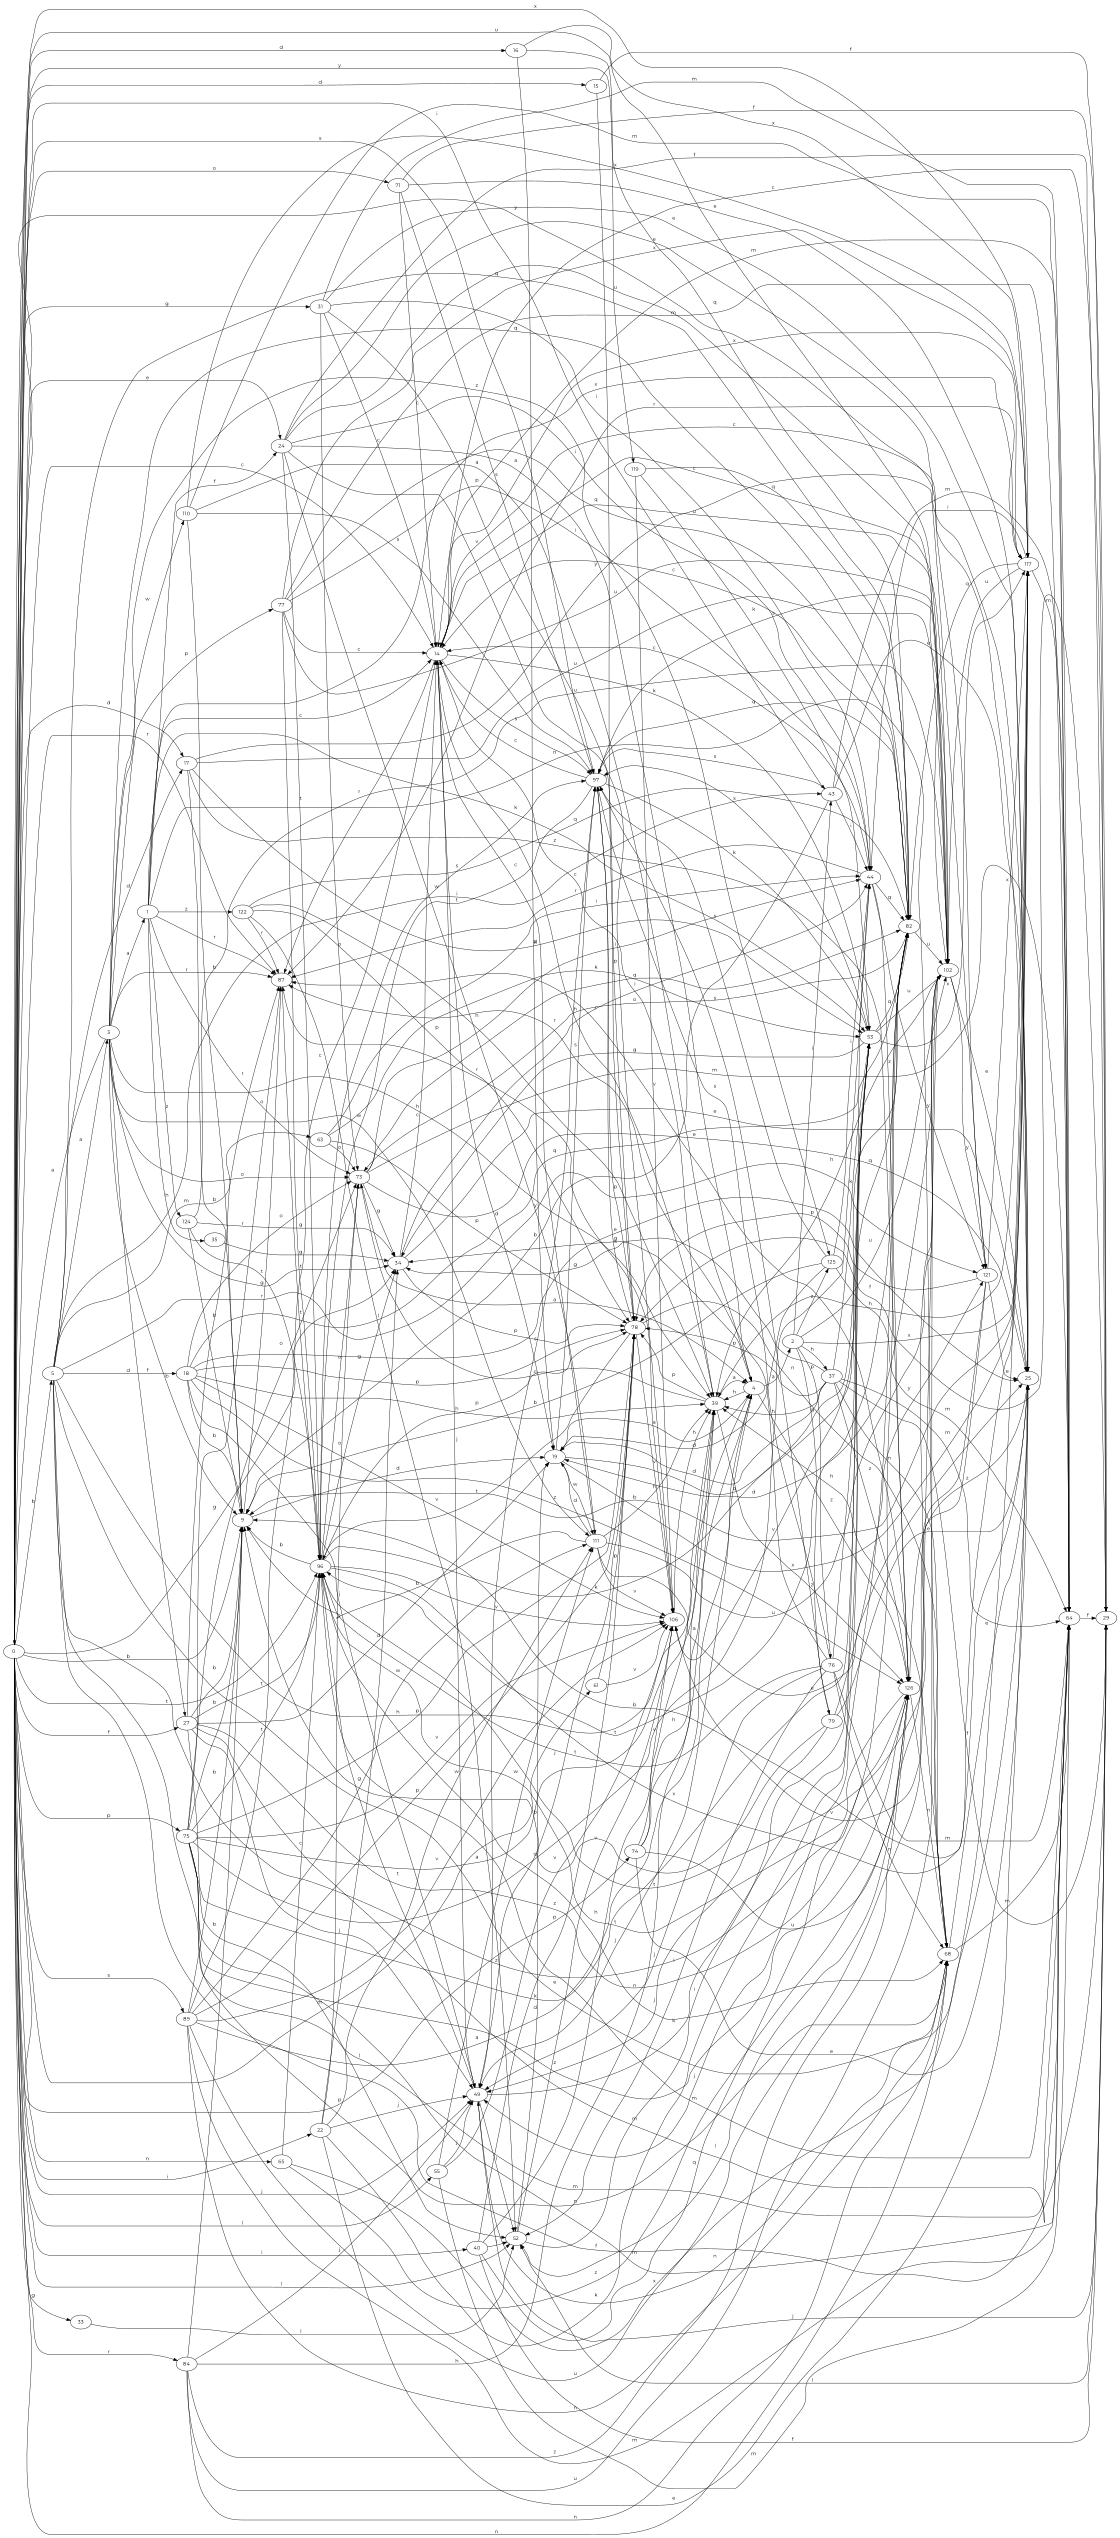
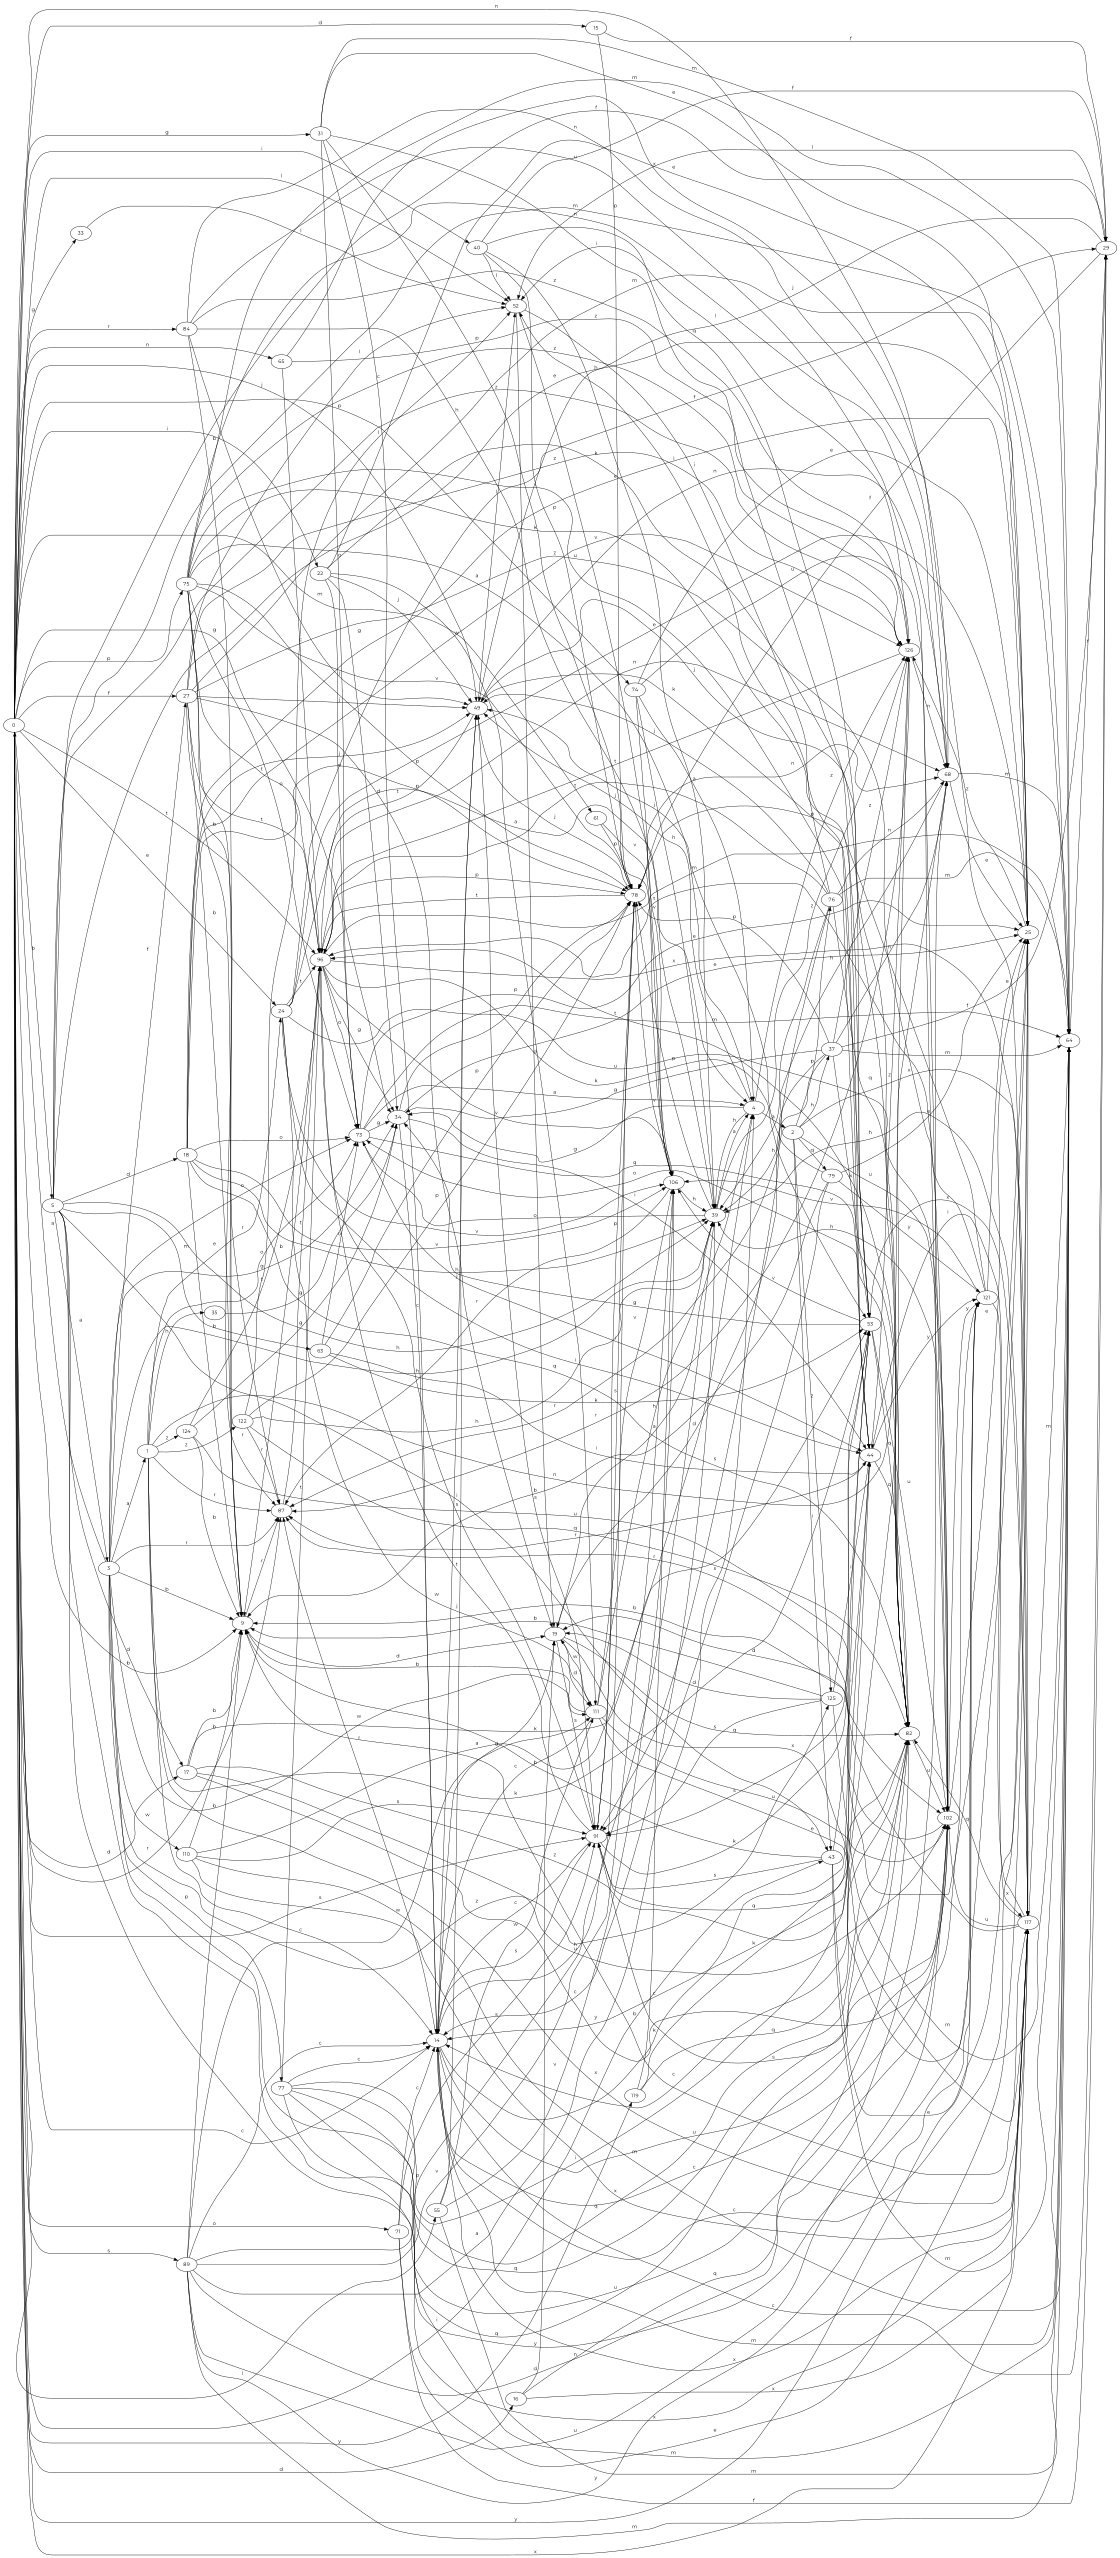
(104, 33) -> (884, 898)
(1084, 246) -> (1092, 1843)
(215, 482) -> (215, 1244)
(596, 780) -> (596, 1836)
(536, 1854) -> (536, 485)
none -> (851, 2244)
